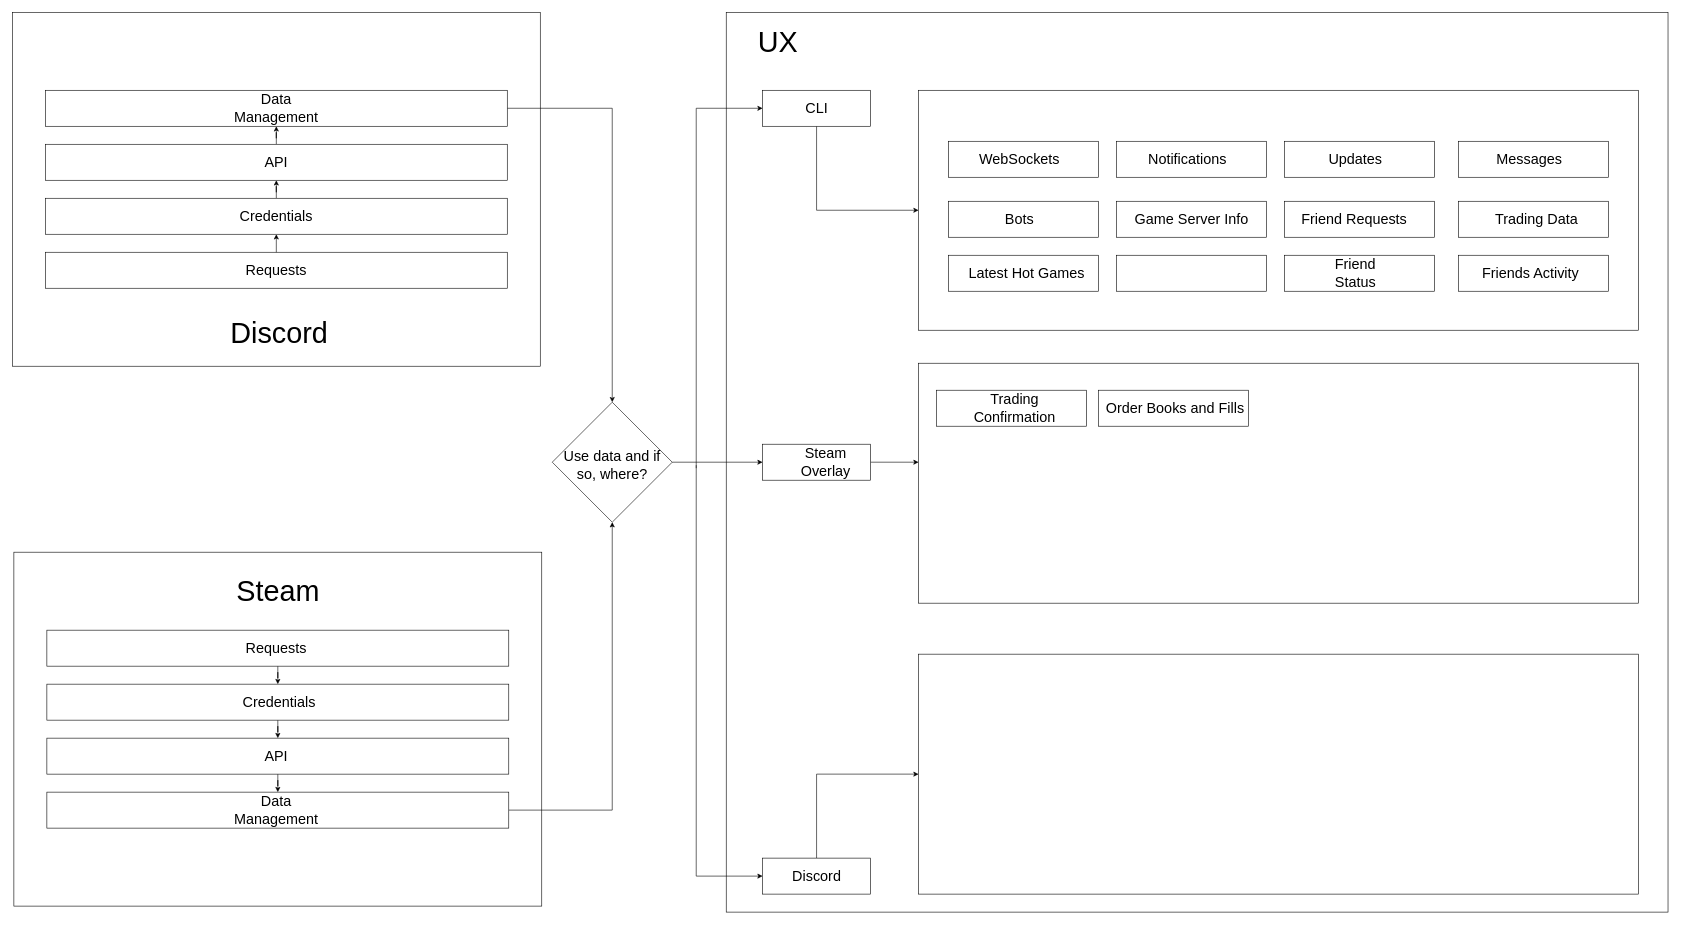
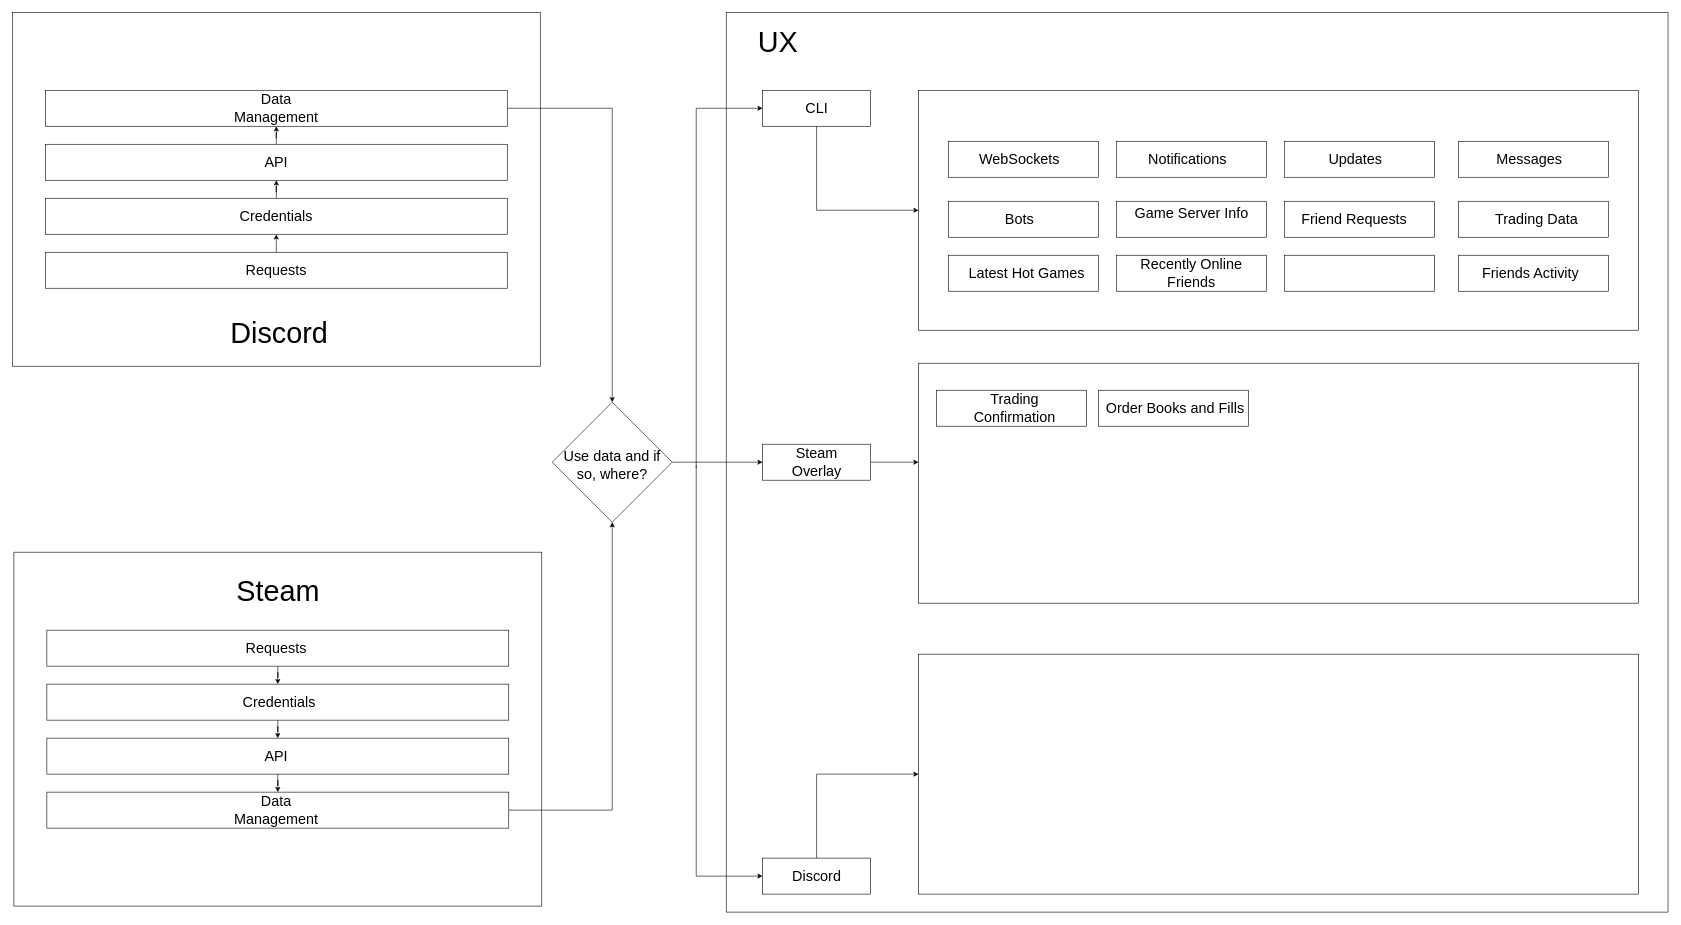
(1192, 219) -> (1192, 213)
none -> (1191, 273)
(1355, 273) -> none
(826, 462) -> (817, 462)
